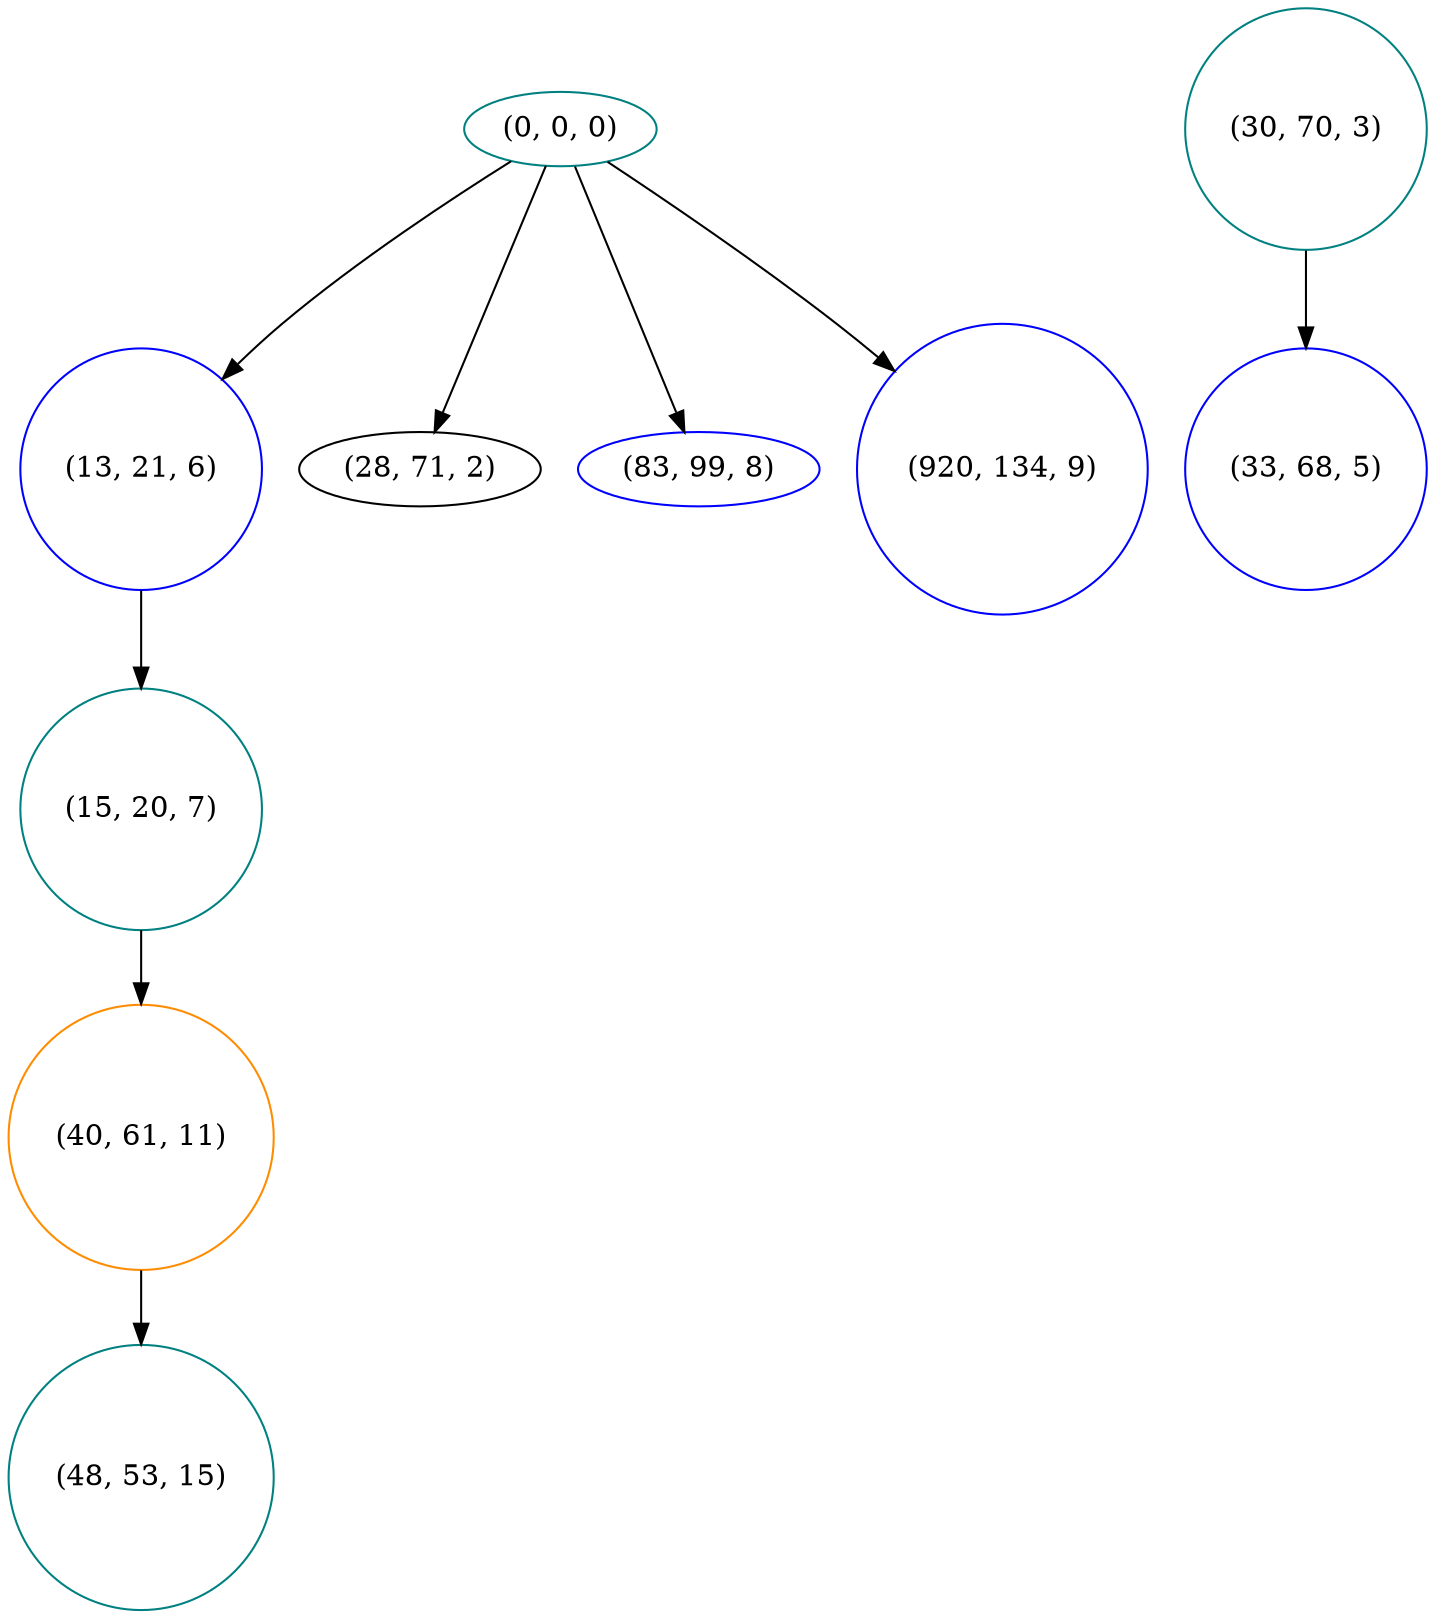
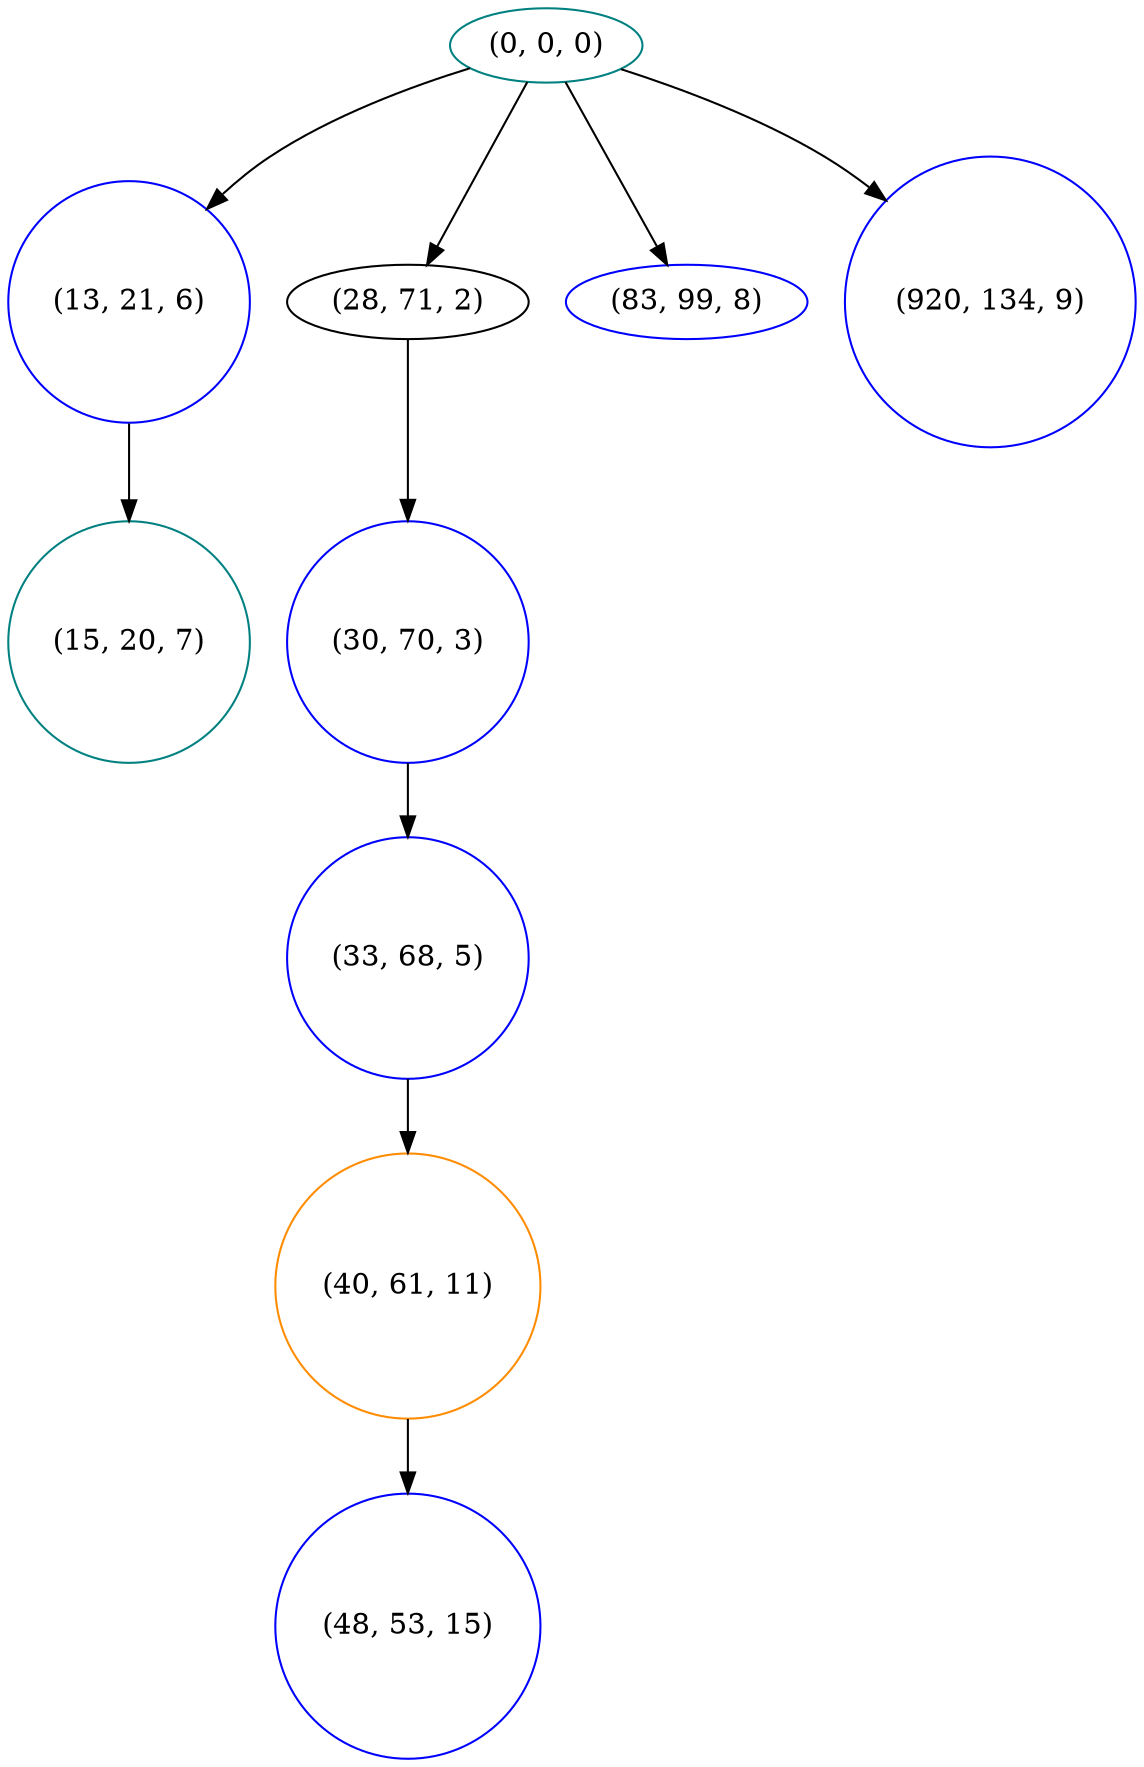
(1306, 129) -> (408, 642)
none -> (408, 419)
(141, 957) -> (408, 1105)
(141, 1477) -> (408, 1626)
